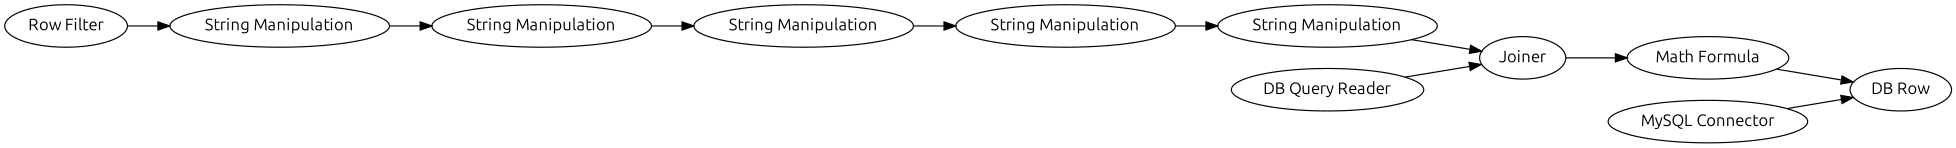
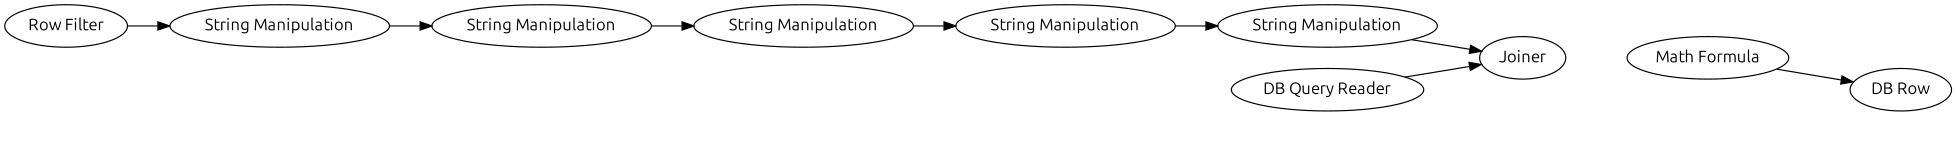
(1591, 58) -> none
(1708, 122) -> none
